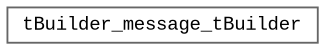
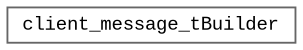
(163, 25) -> (151, 25)
